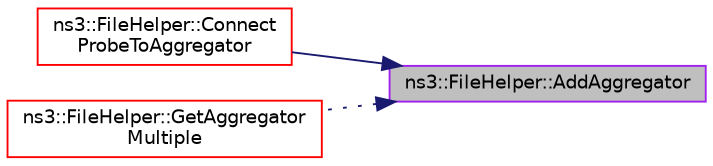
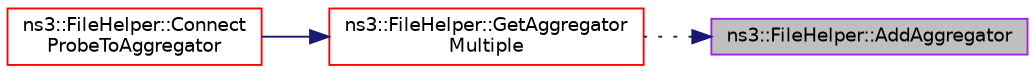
(337, 58) -> (286, 37)
